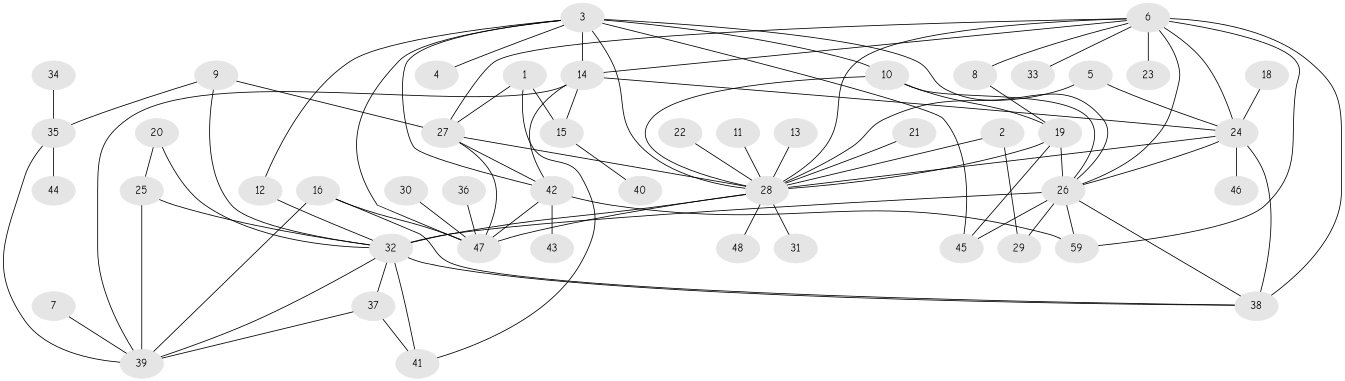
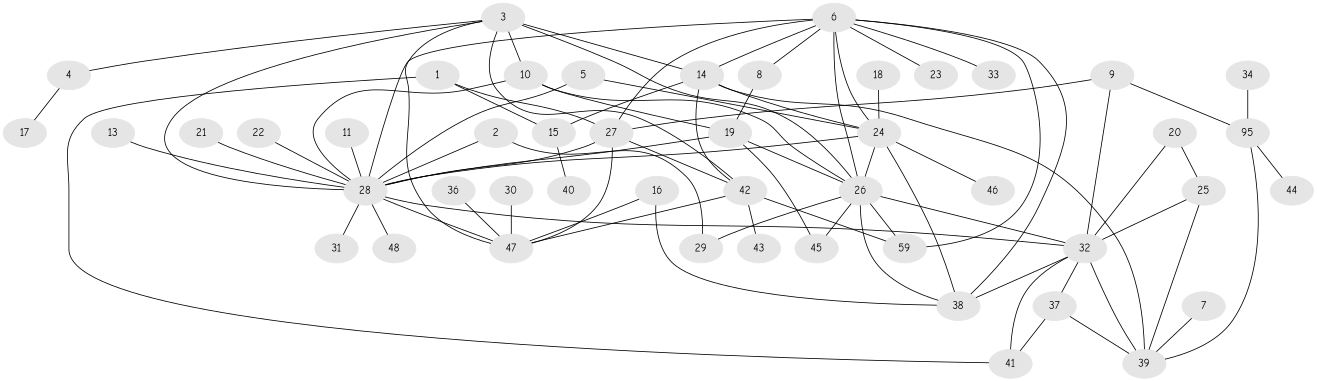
(855, 89) -> none
none -> (25, 133)
(54, 133) -> (1248, 133)
(260, 191) -> none
(230, 277) -> none
